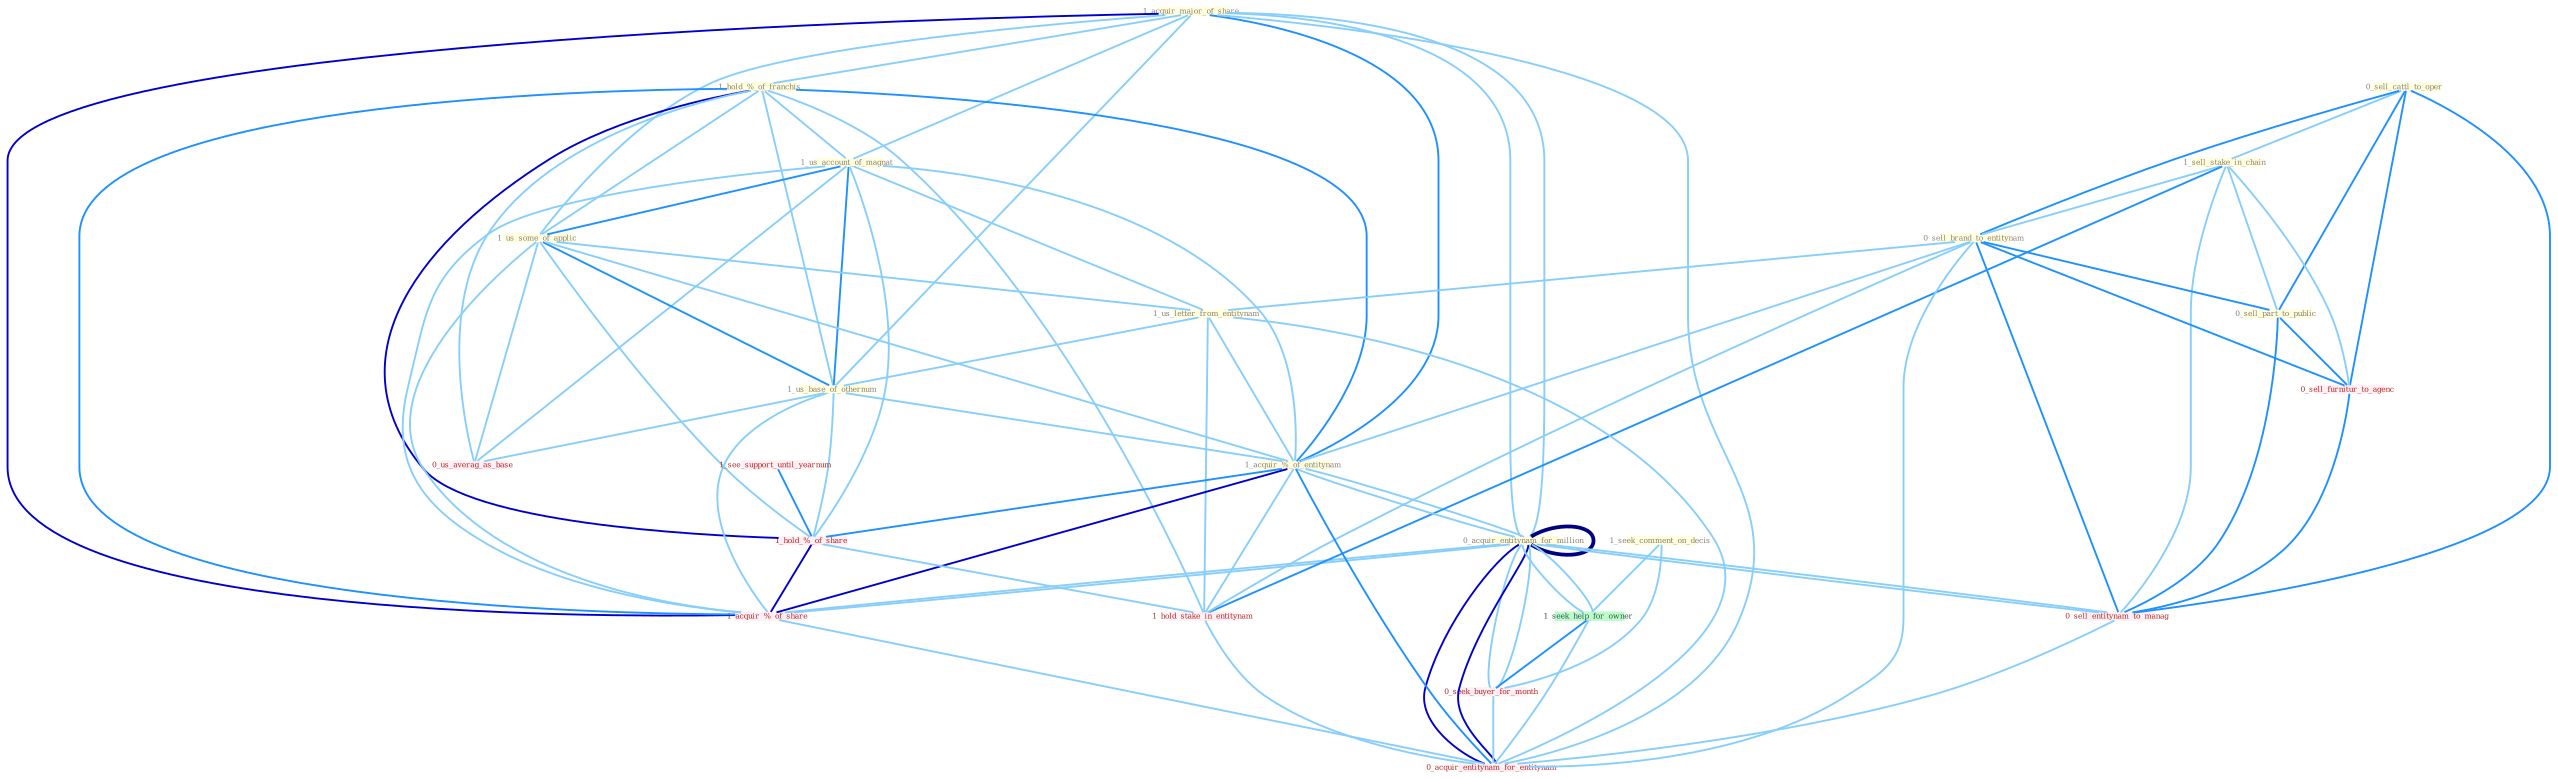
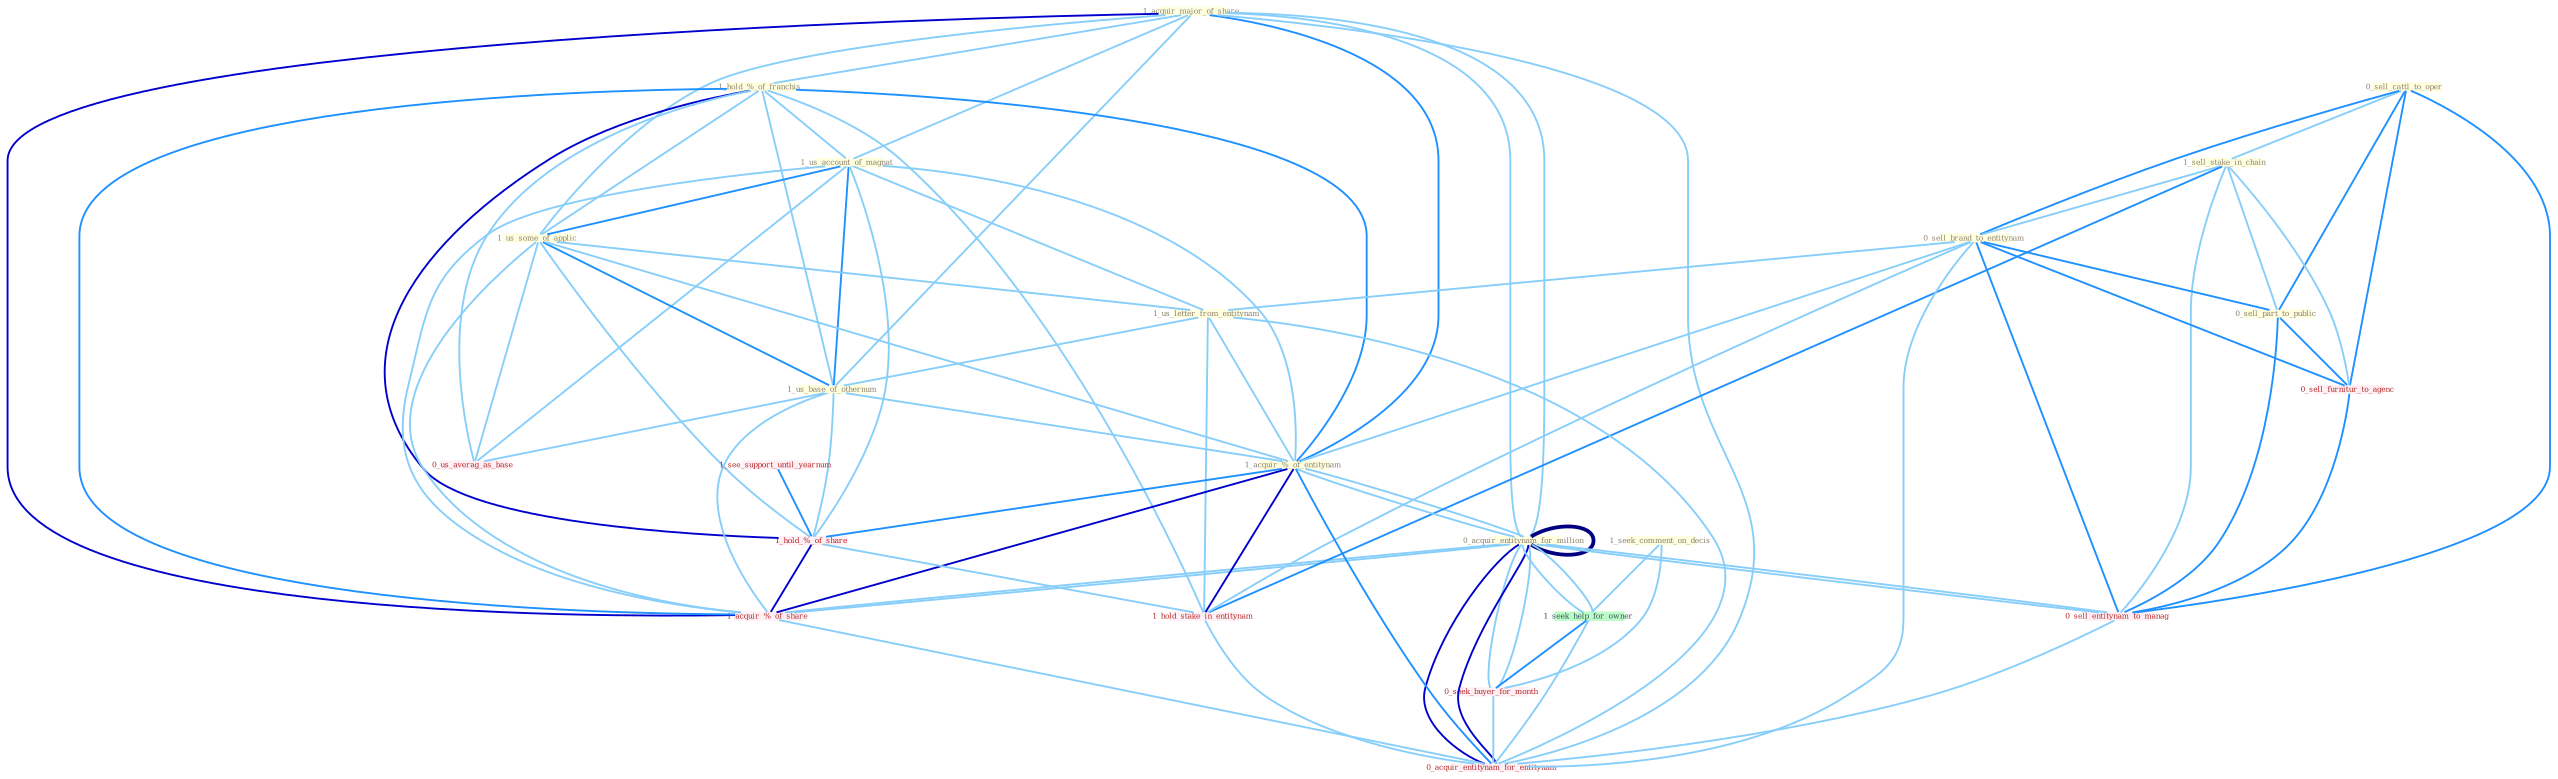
(1250, 541) -> (1250, 541)
